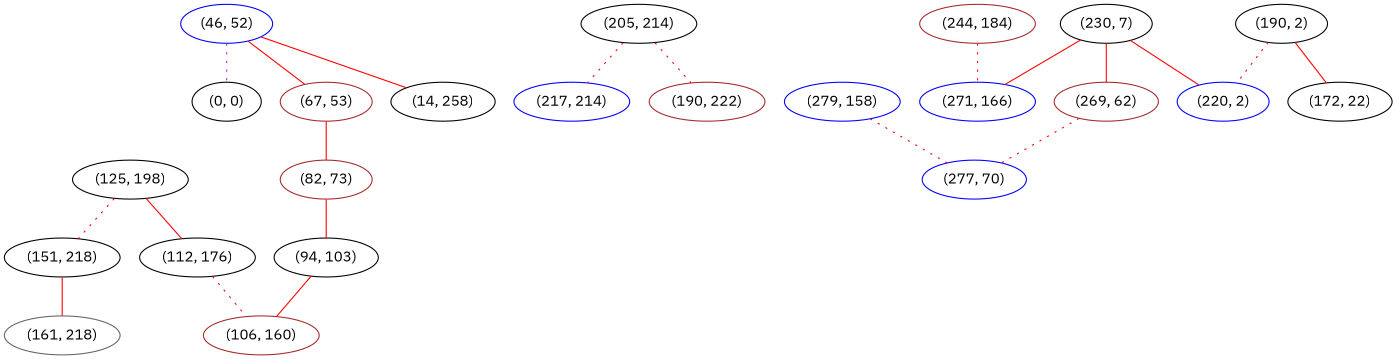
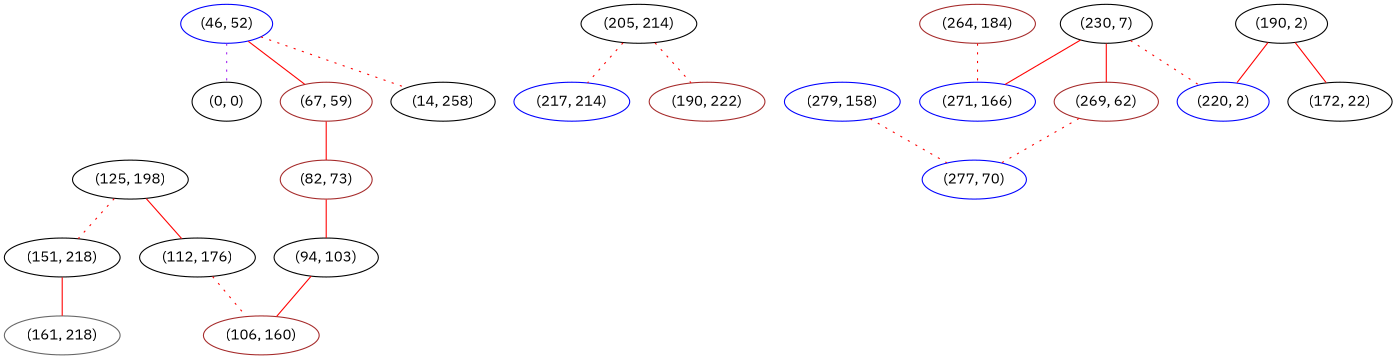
(978, 24) -> (978, 24)
(334, 62) -> (334, 62)
(1165, 63) -> (1165, 63)
(1253, 63) -> (1253, 63)
(326, 102) -> (326, 102)
